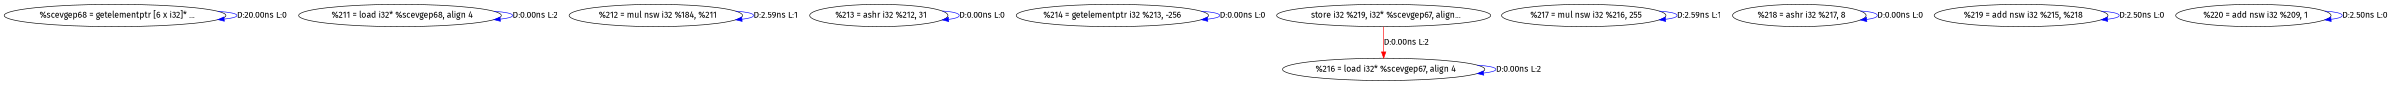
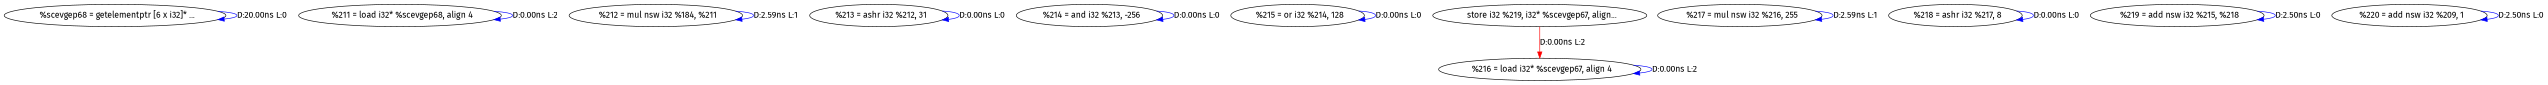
(1112, 15) -> (1089, 15)
none -> (1298, 15)
